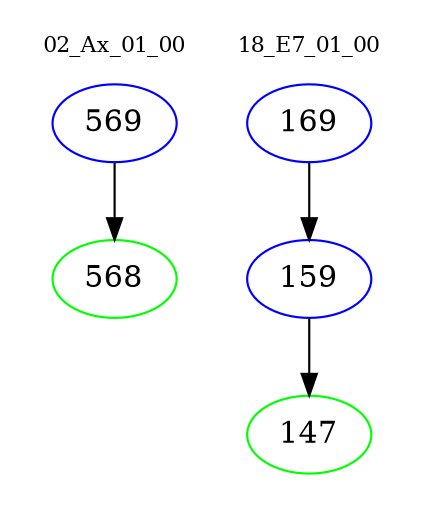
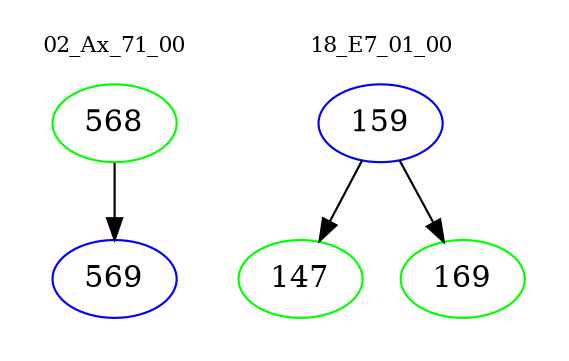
(115, 46) -> (115, 46)
(309, 123) -> (463, 279)
(115, 191) -> (115, 191)
(309, 191) -> (416, 191)
